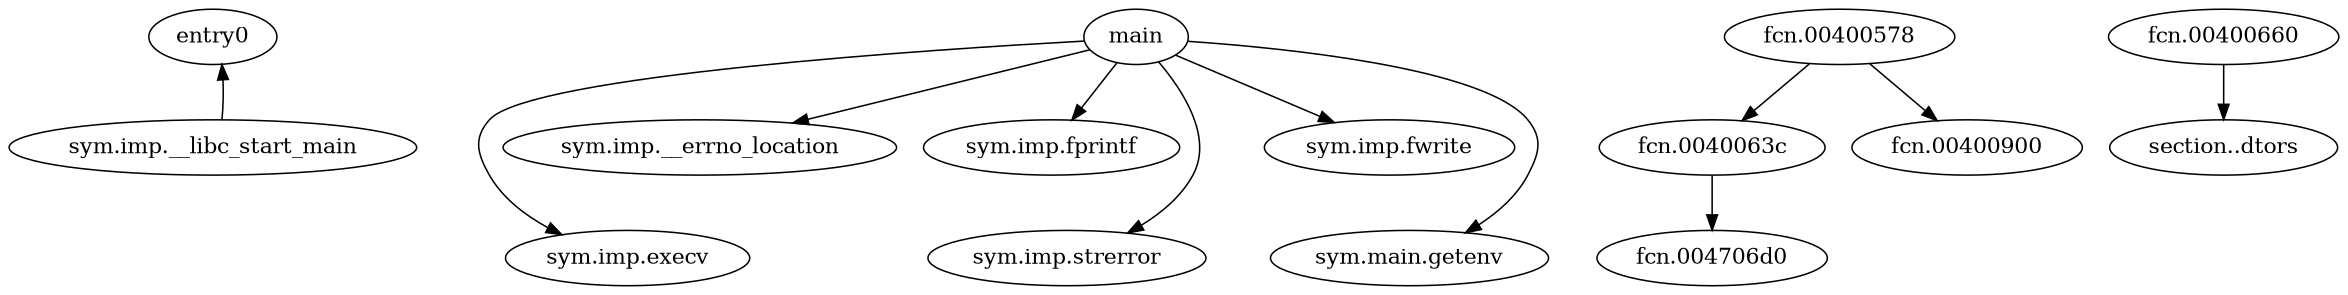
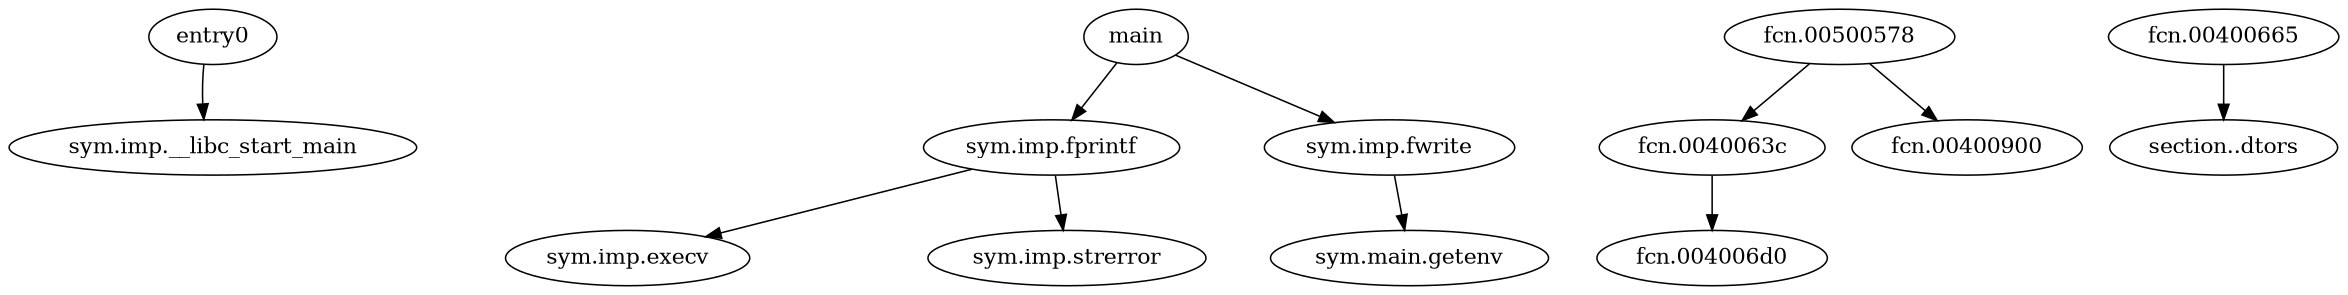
(1840, 37) -> (1840, 37)
(2224, 37) -> (2224, 37)
(714, 71) -> (846, 201)
(1427, 74) -> (1398, 195)
(223, 100) -> (203, 84)
(700, 147) -> none
(1199, 150) -> (1058, 195)
(1712, 258) -> (1712, 258)
